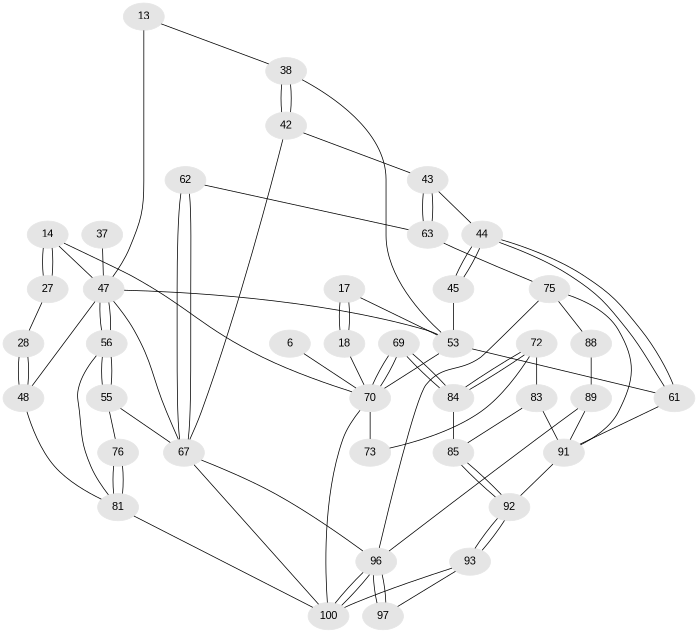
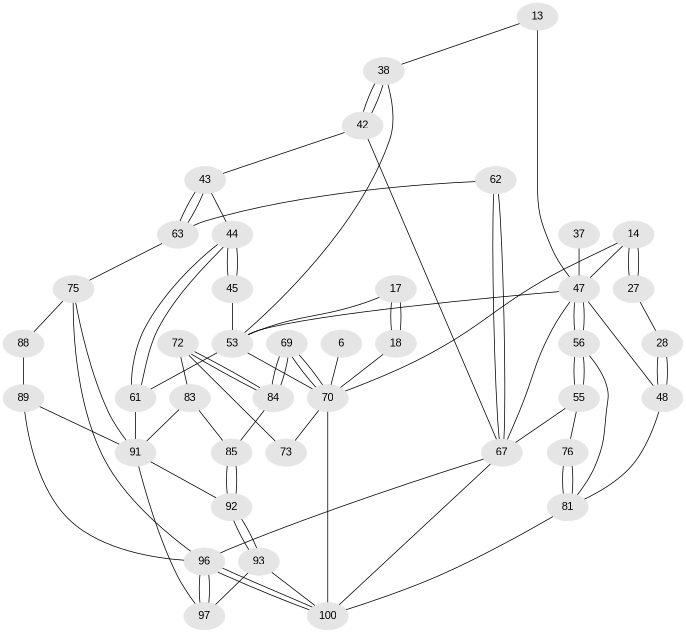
none -> (161, 538)
